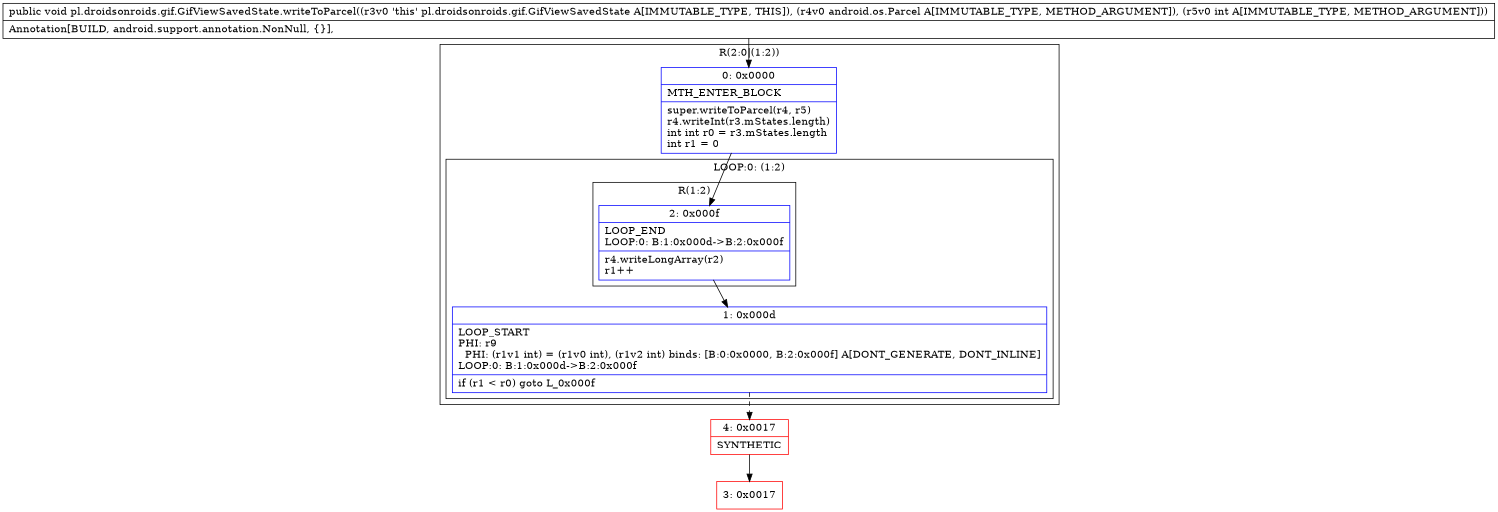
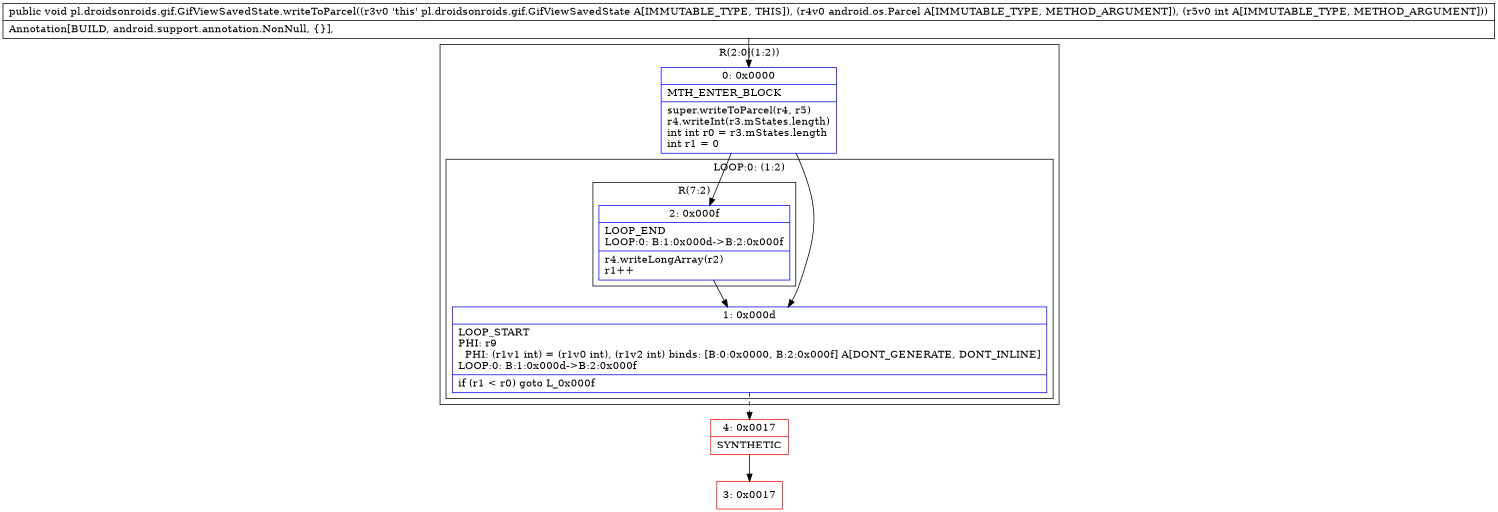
(694, 191) -> (694, 191)
none -> (813, 227)
